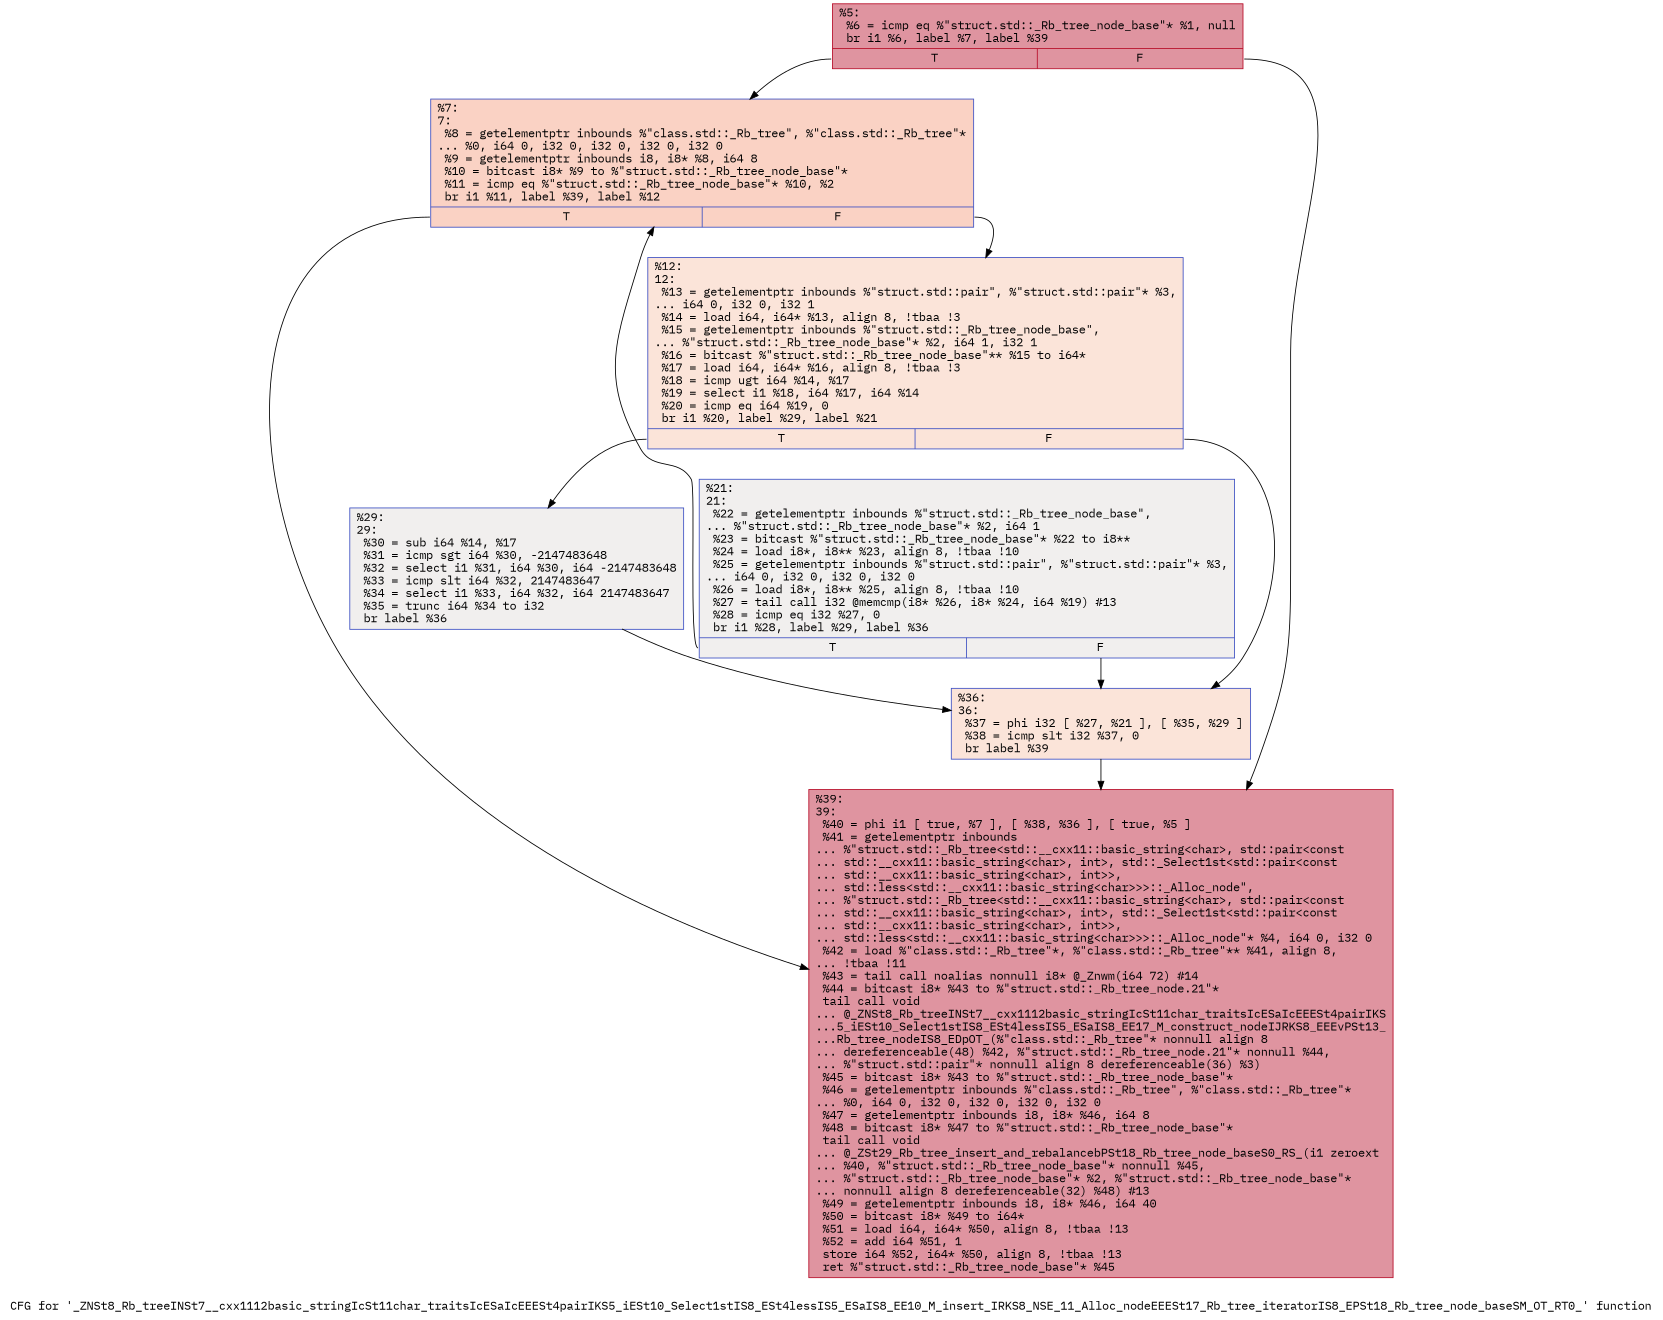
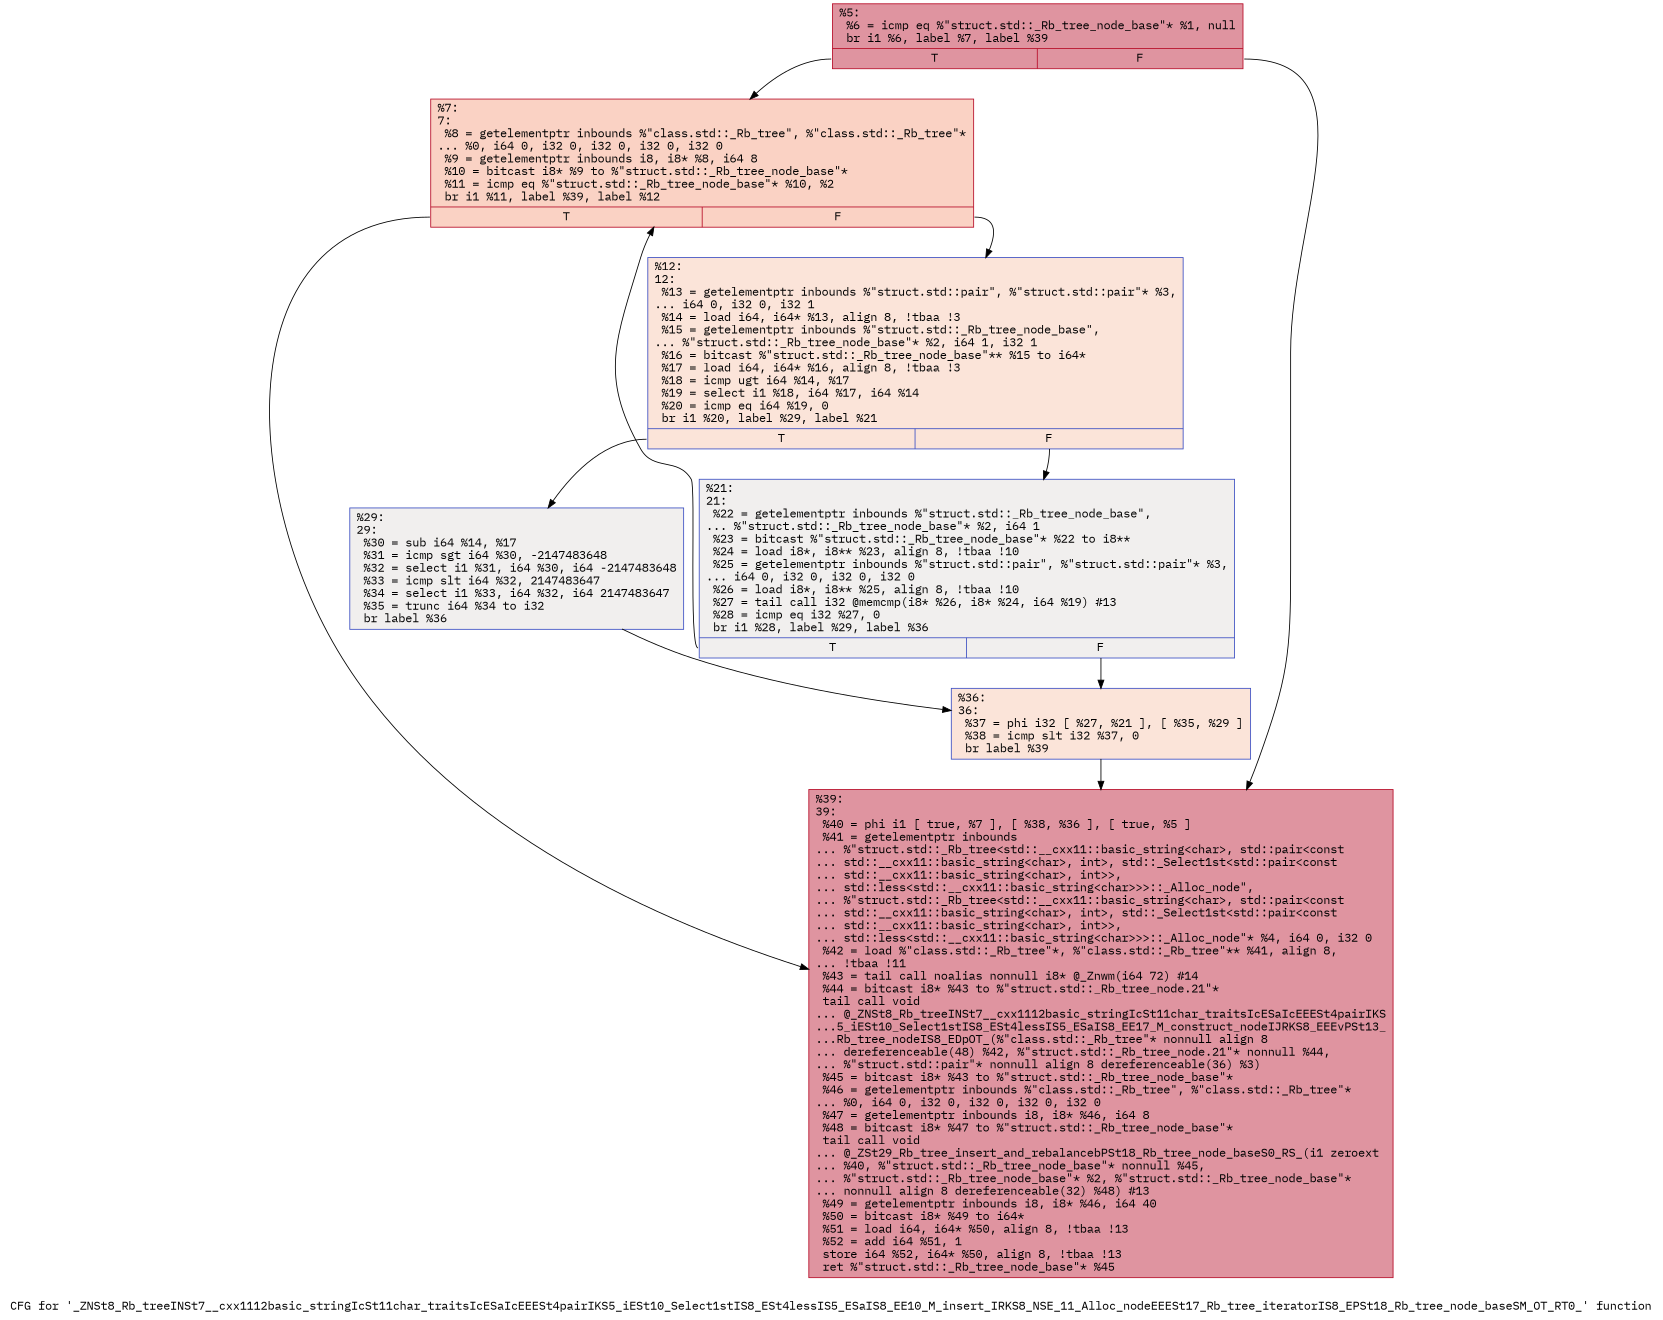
(702, 163) -> (702, 163)
(1274, 544) -> (1049, 460)
